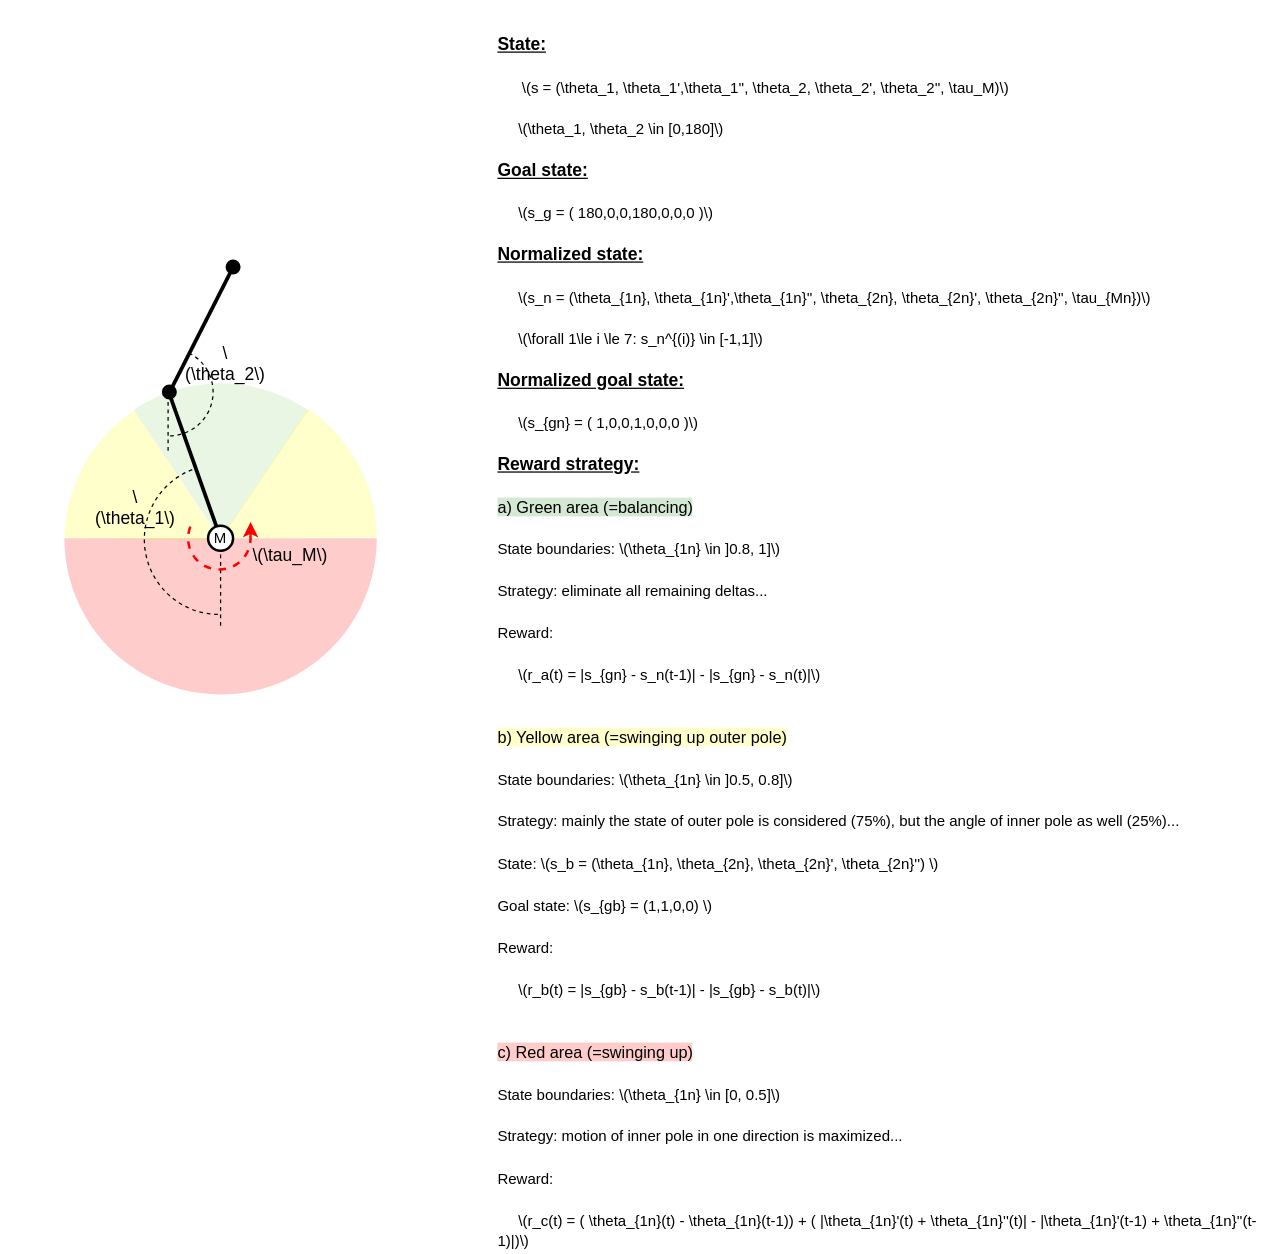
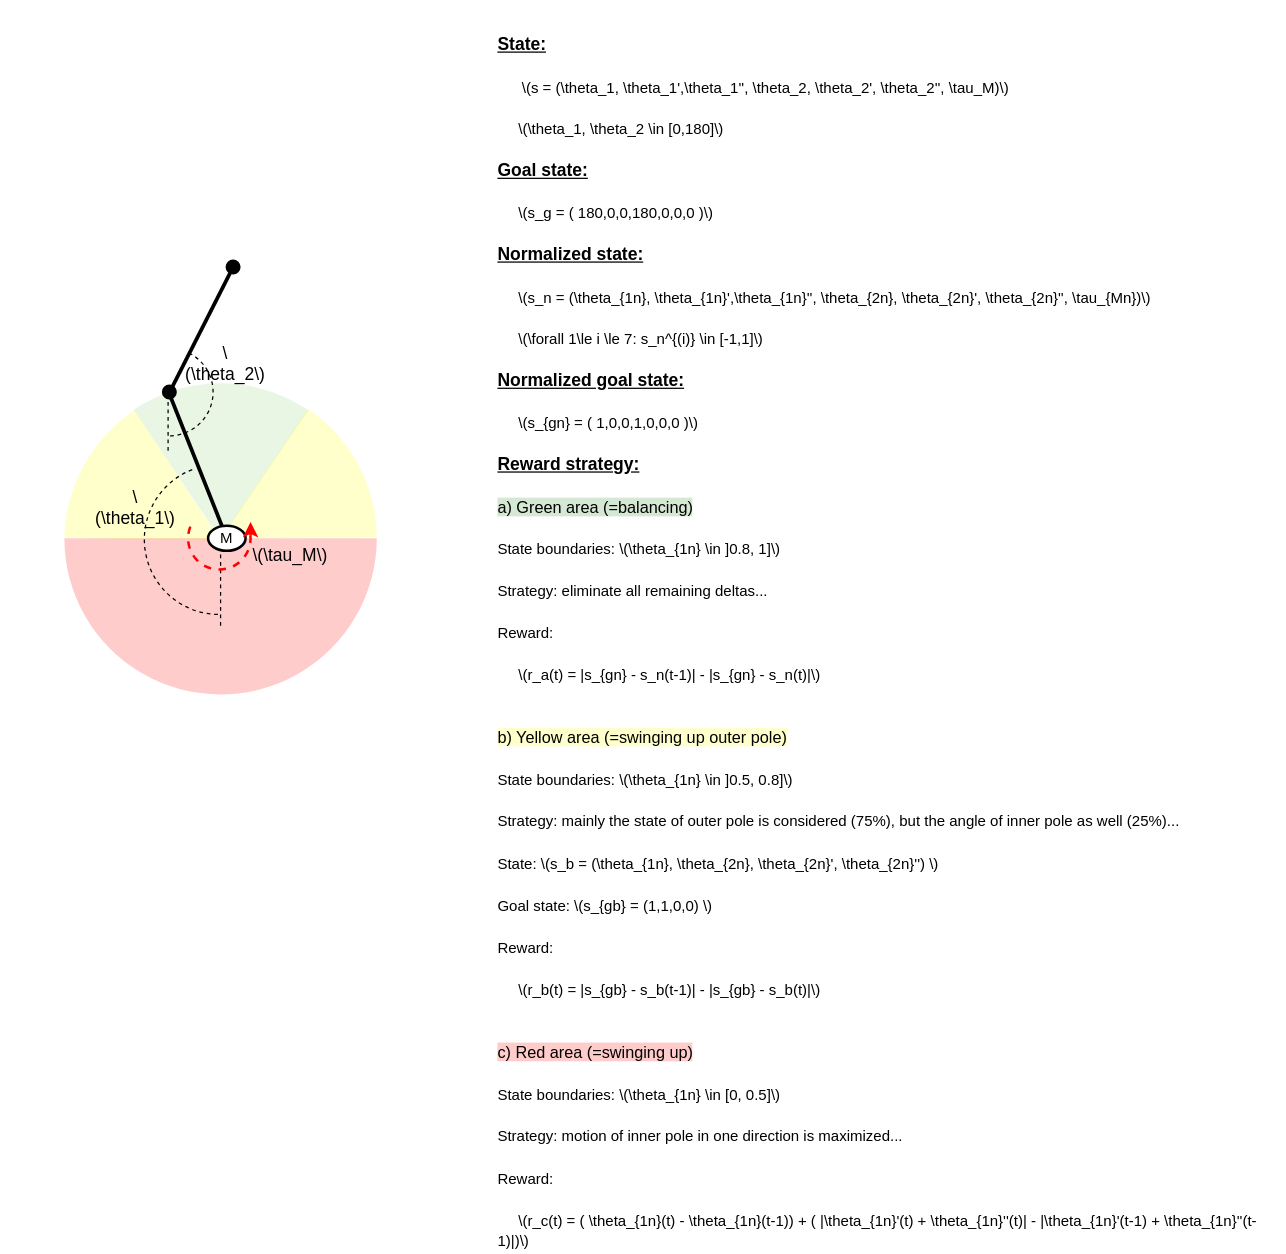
(221, 538) -> (227, 538)
